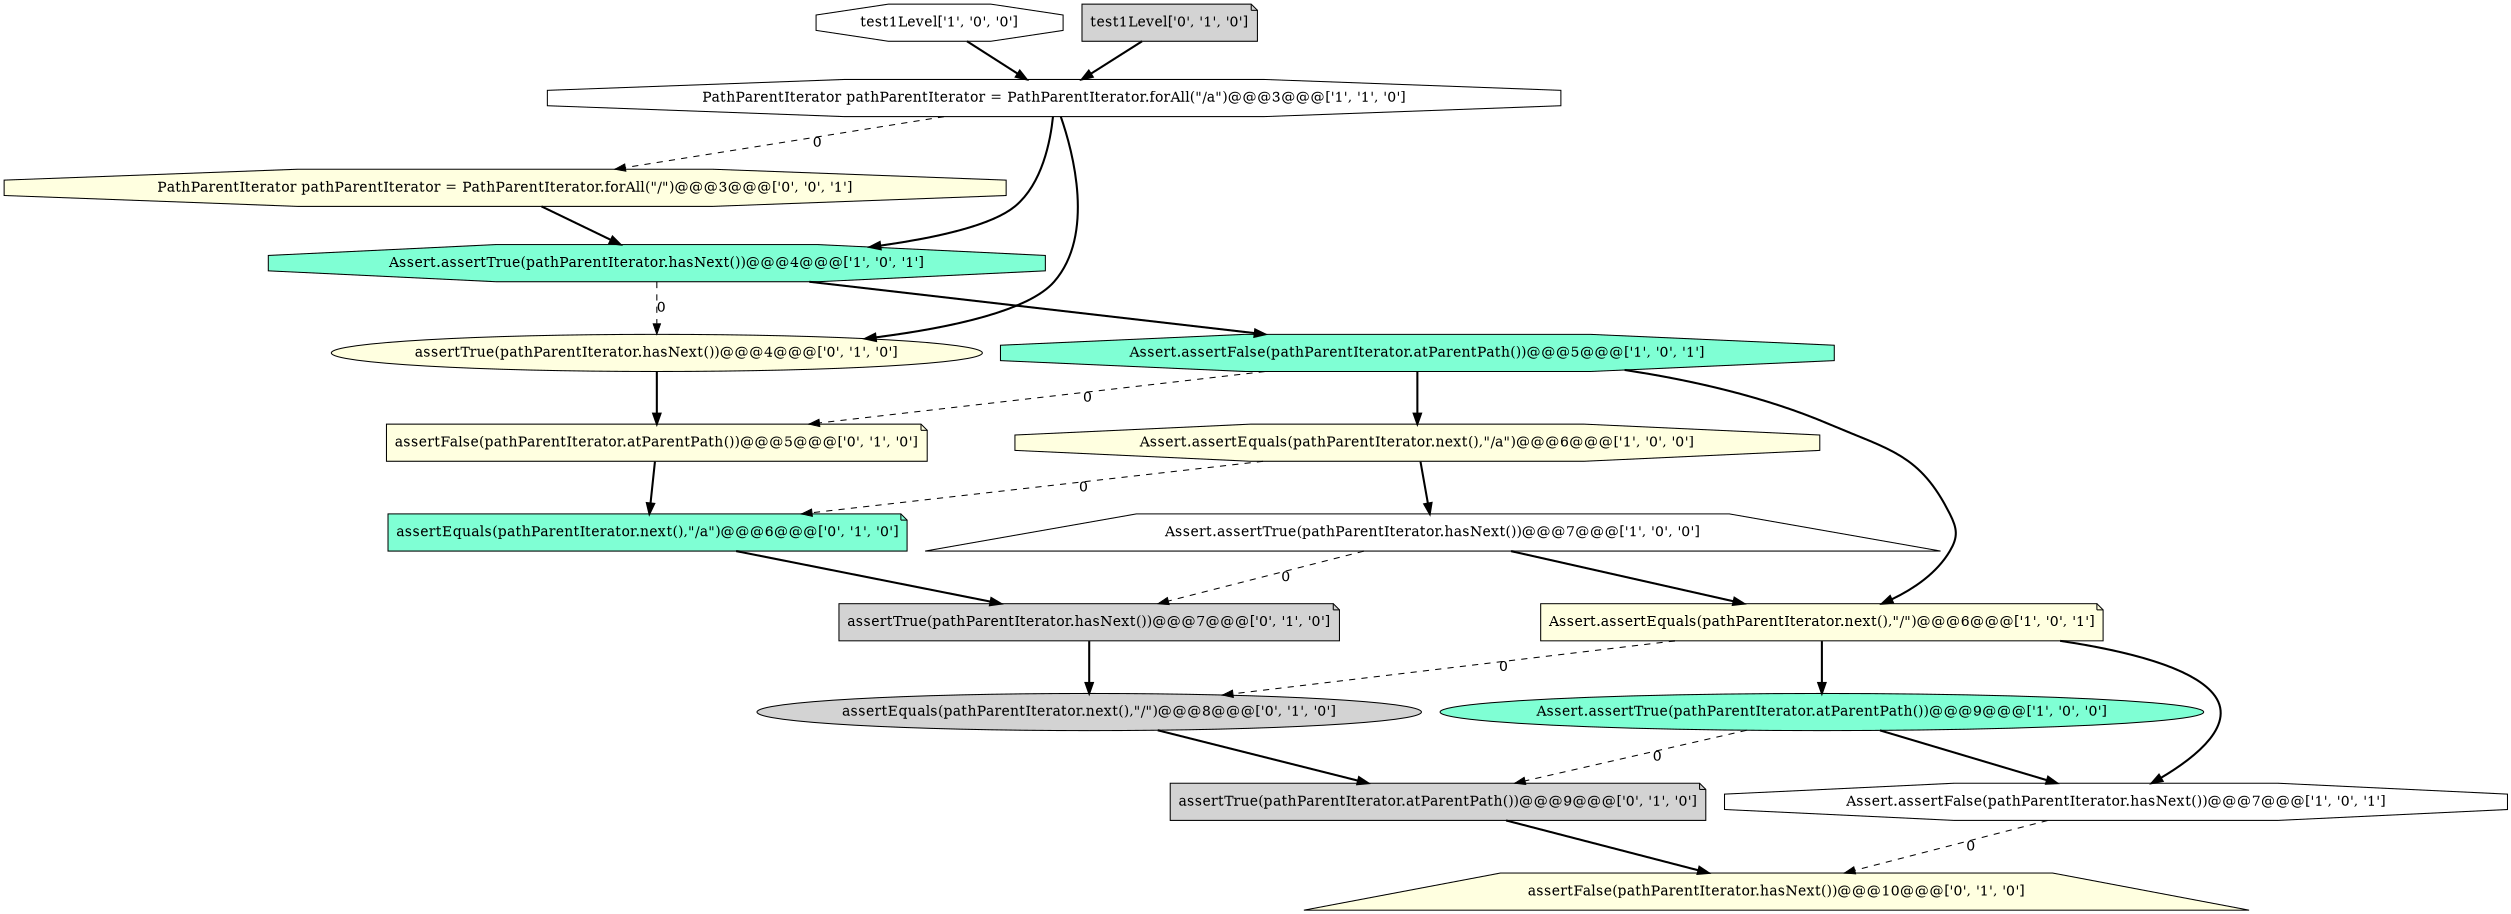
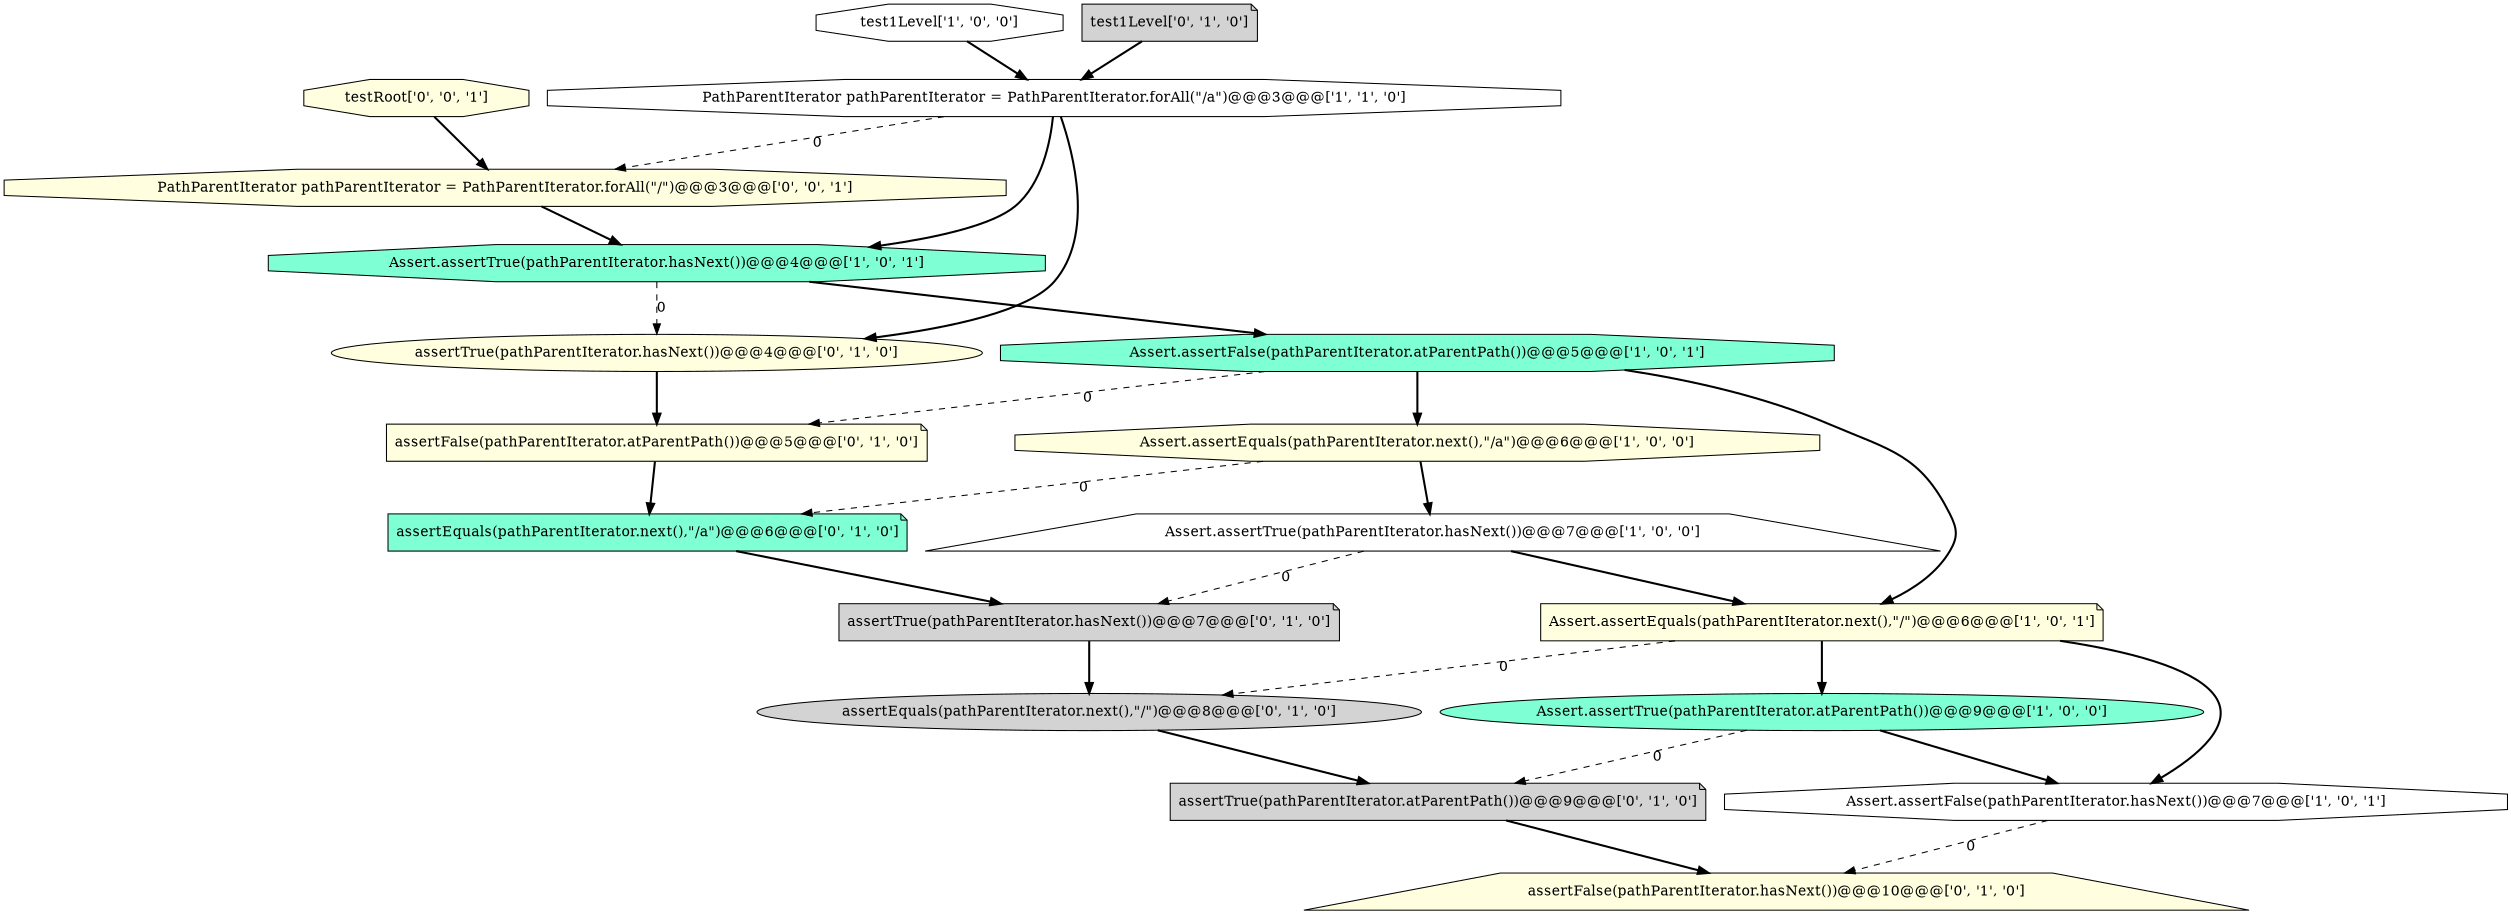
none -> (416, 98)
